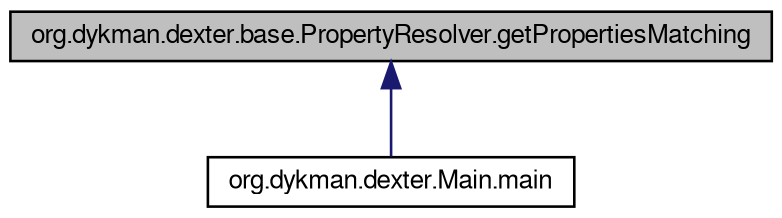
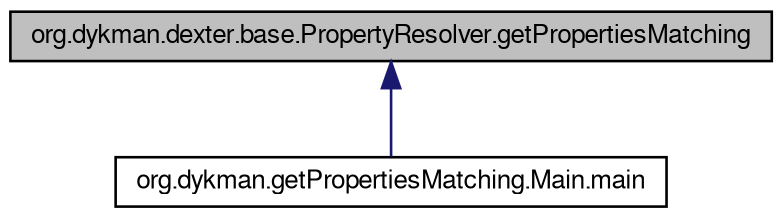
(391, 182) -> (391, 182)
